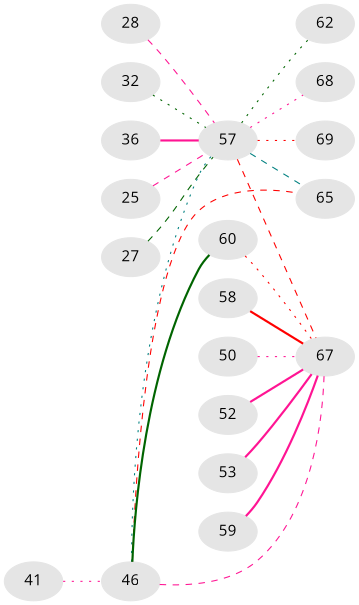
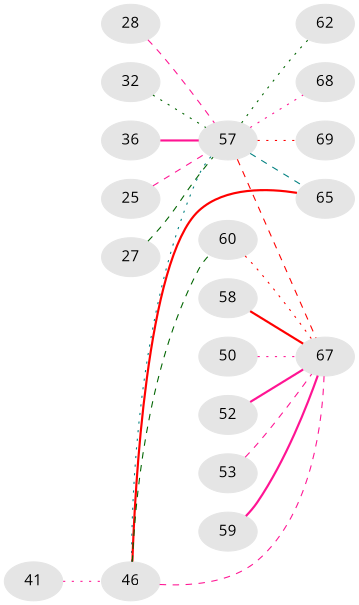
(185, 231) -> (185, 231)
(153, 403) -> (153, 403)
(280, 417) -> (280, 417)
